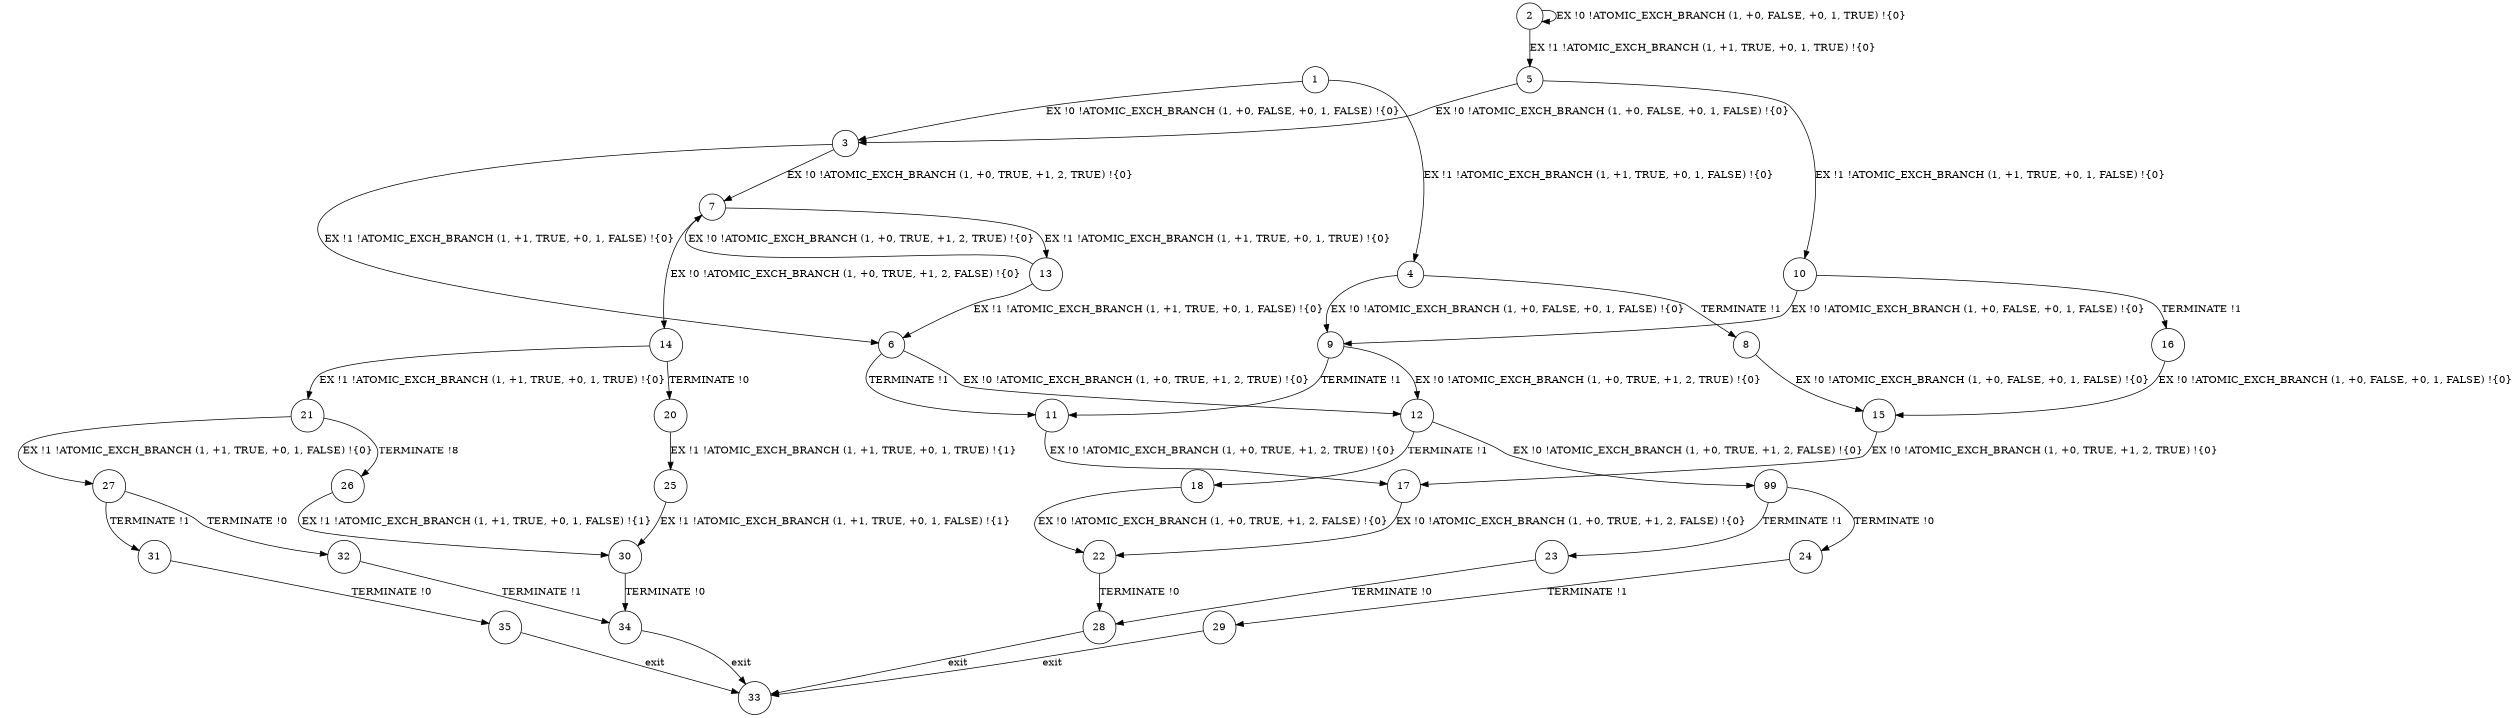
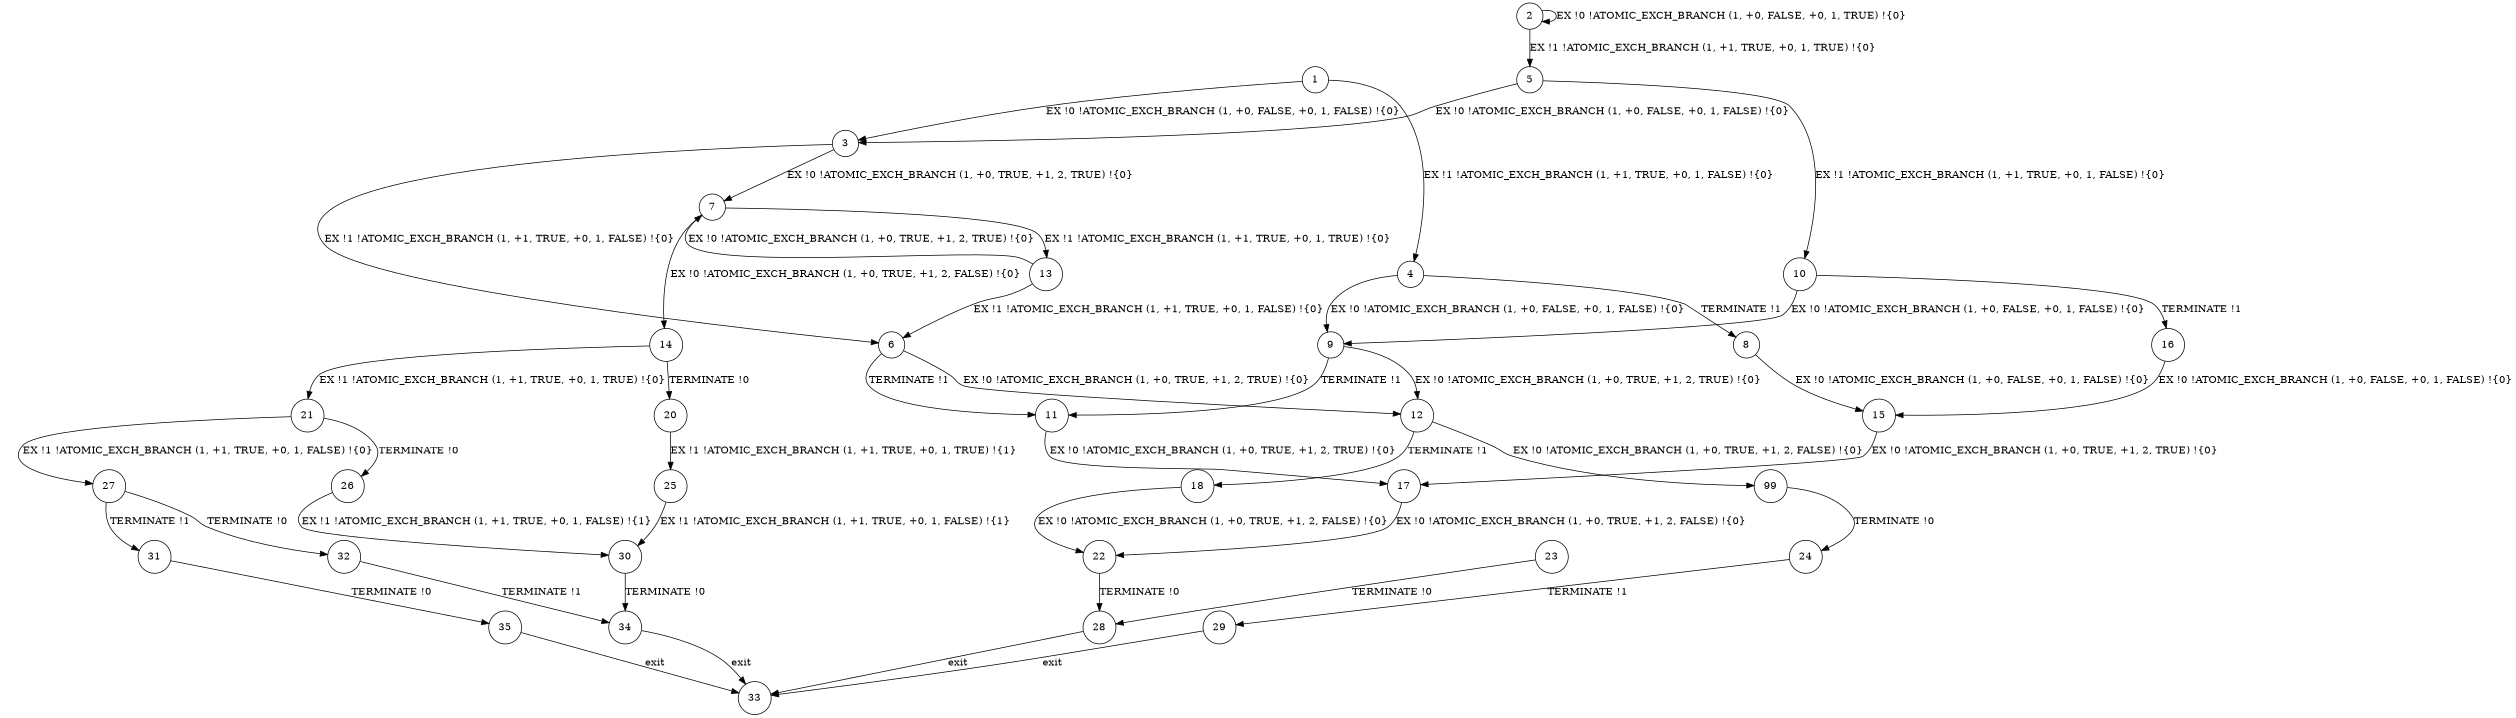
(419, 451) -> (419, 451)
(1681, 548) -> none
